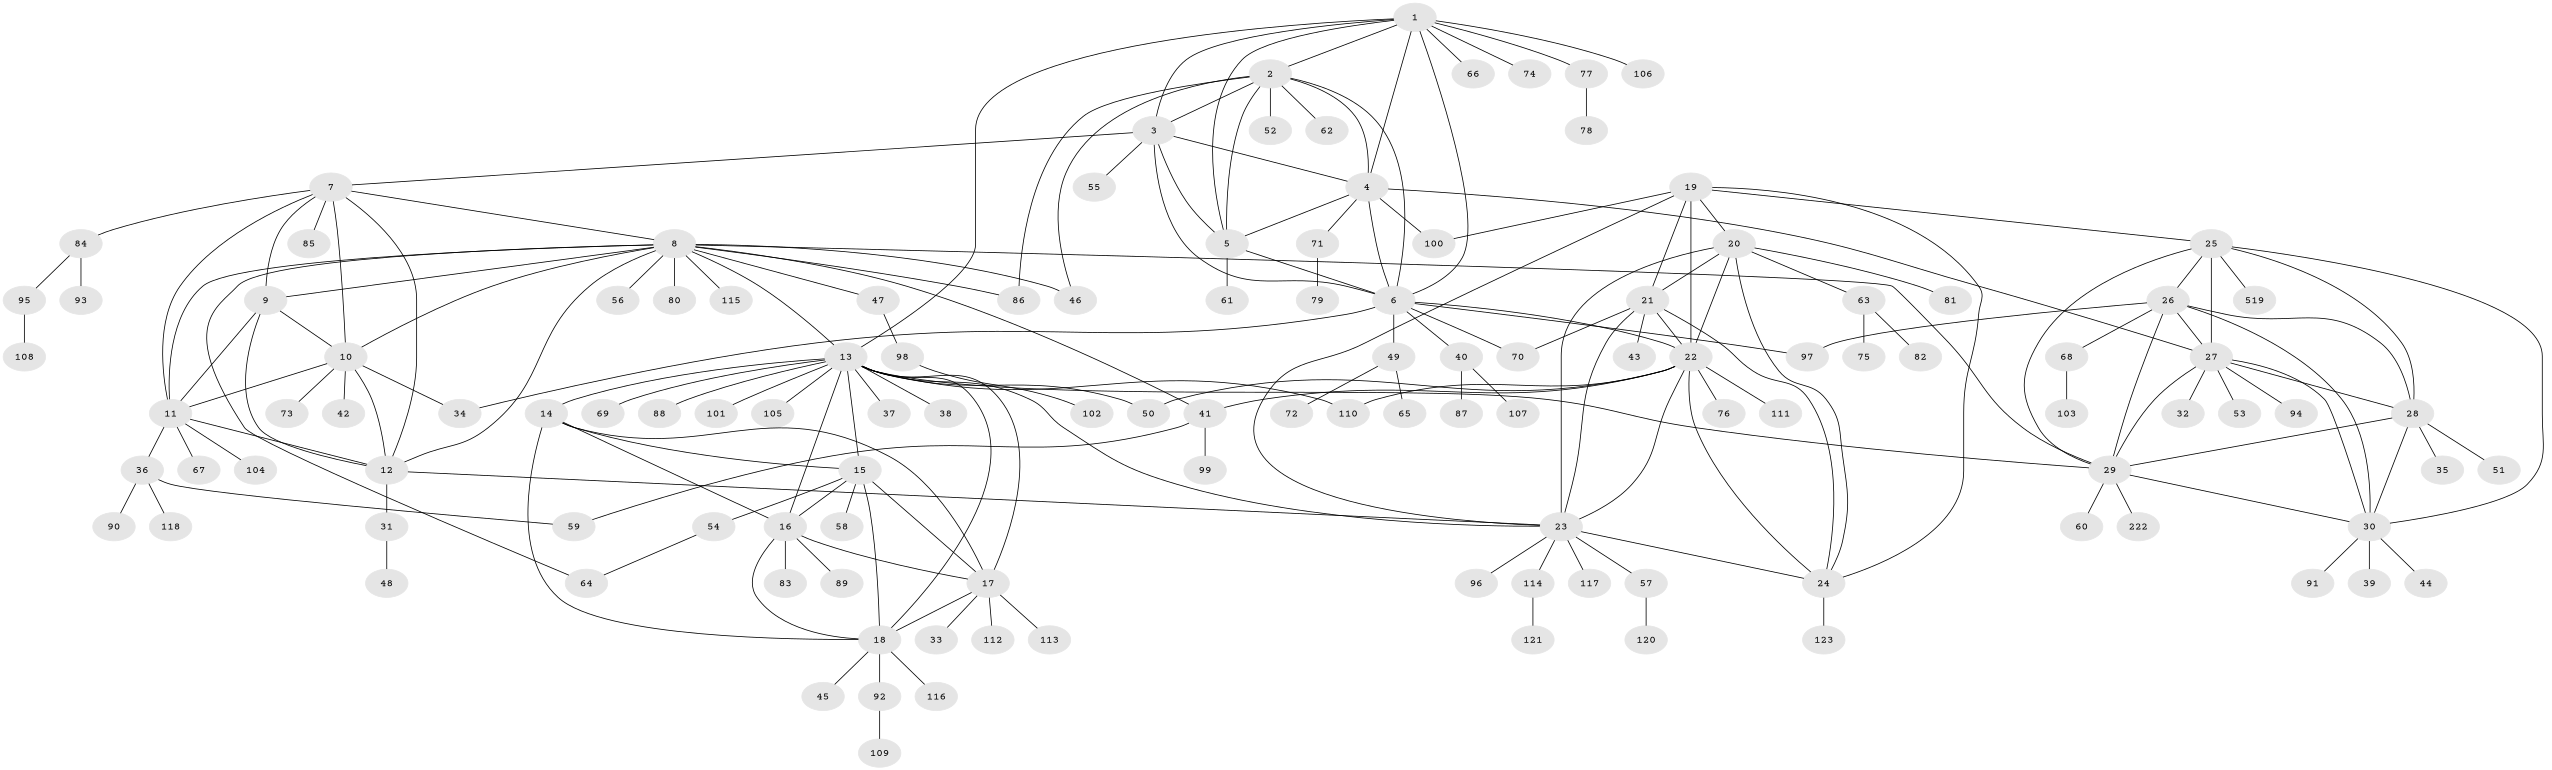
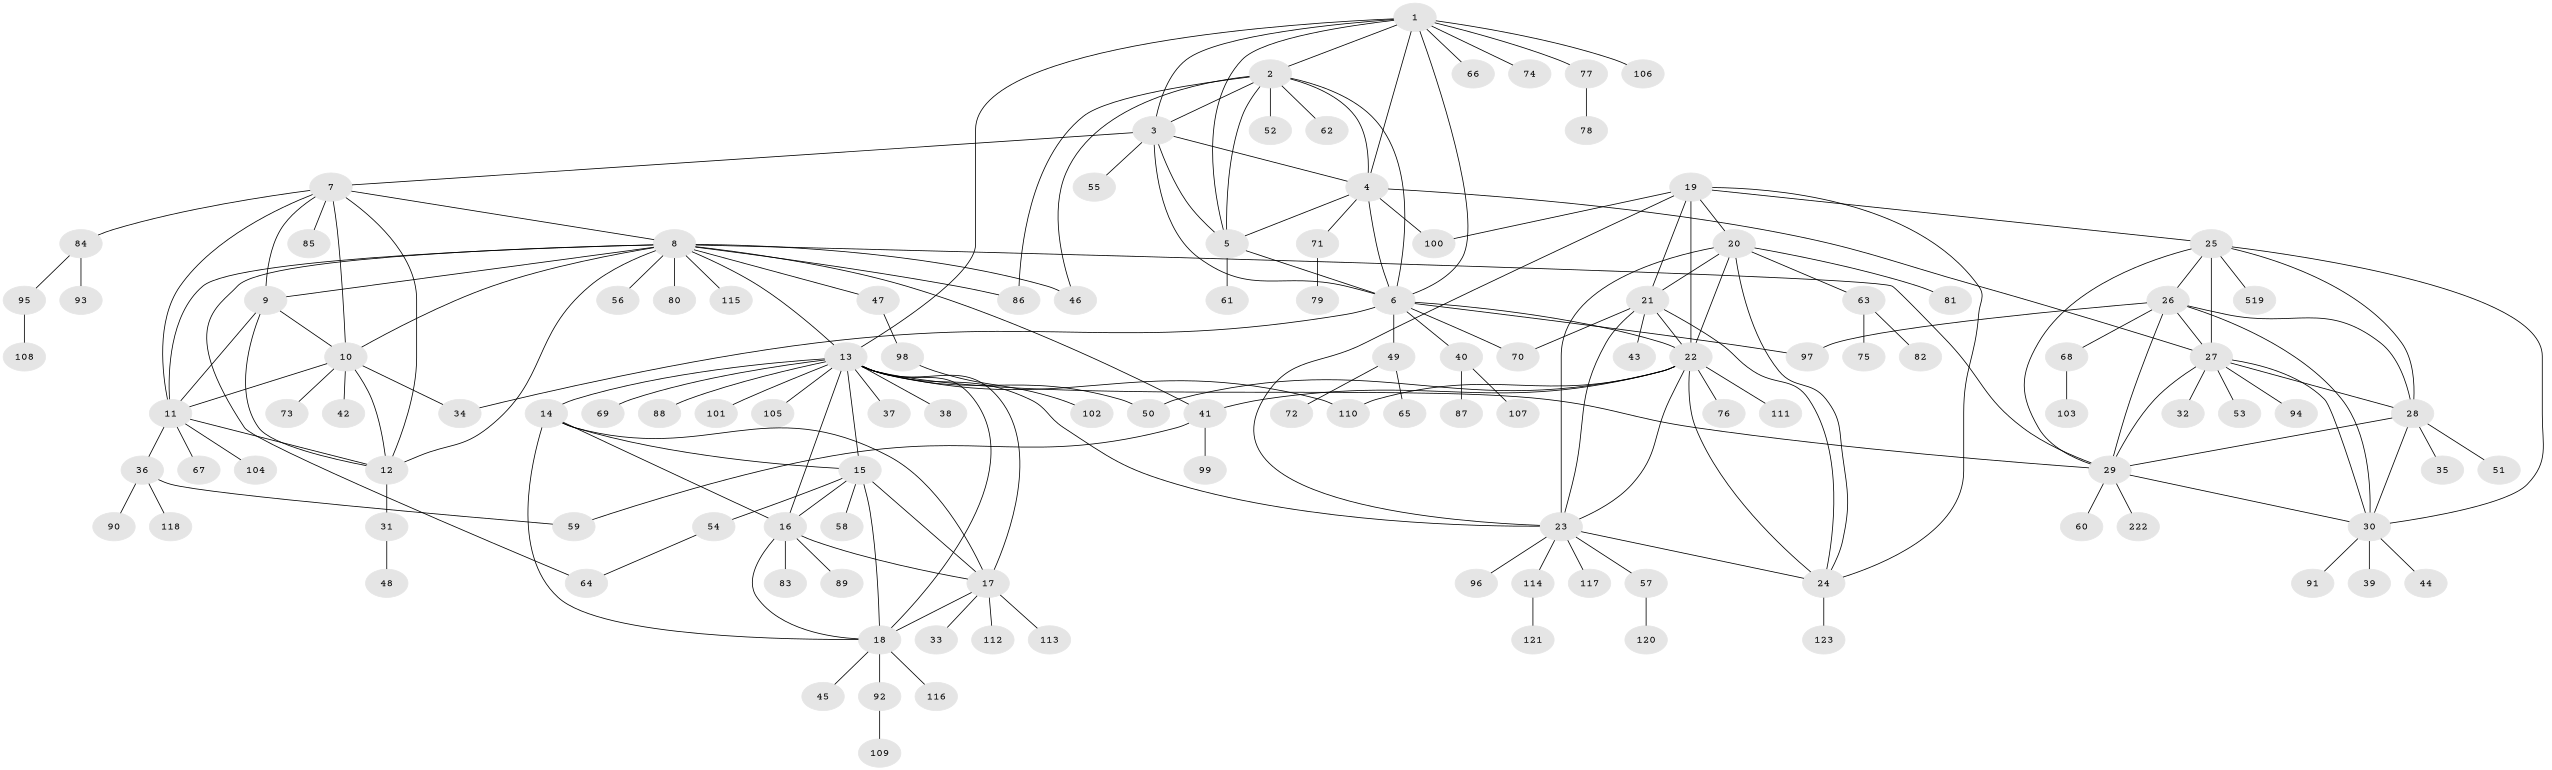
(974, 498) -> none
